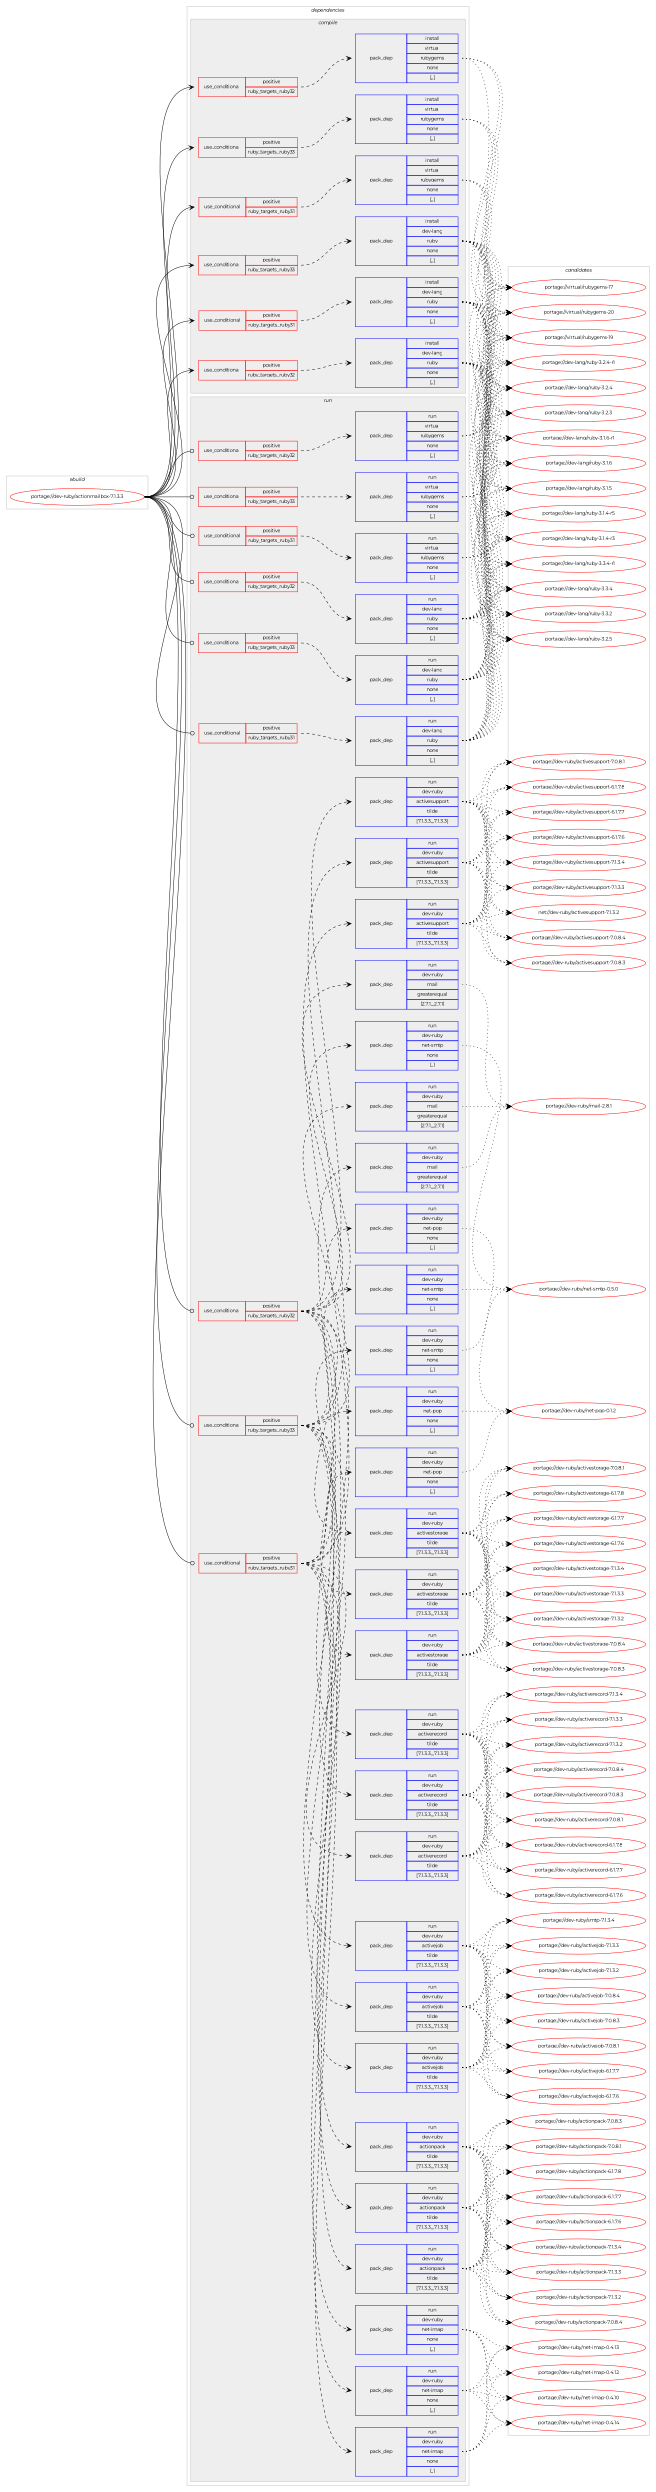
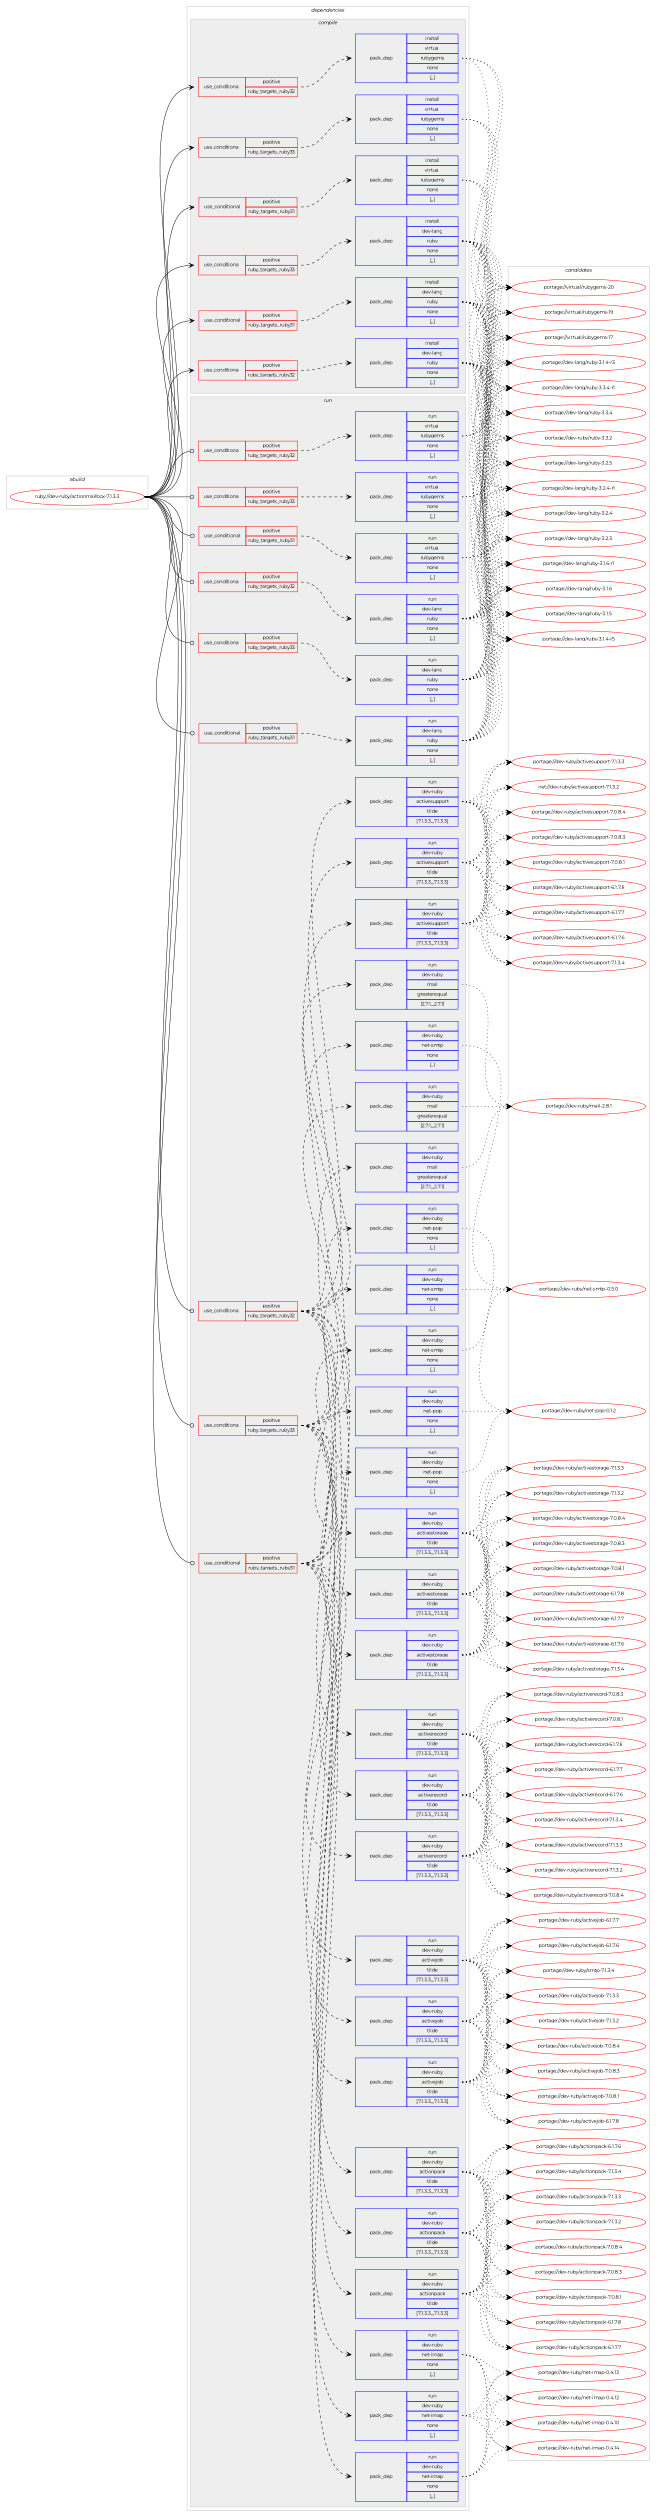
(77, 497) -> (77, 497)
(579, 614) -> (579, 438)
none -> (579, 2122)
